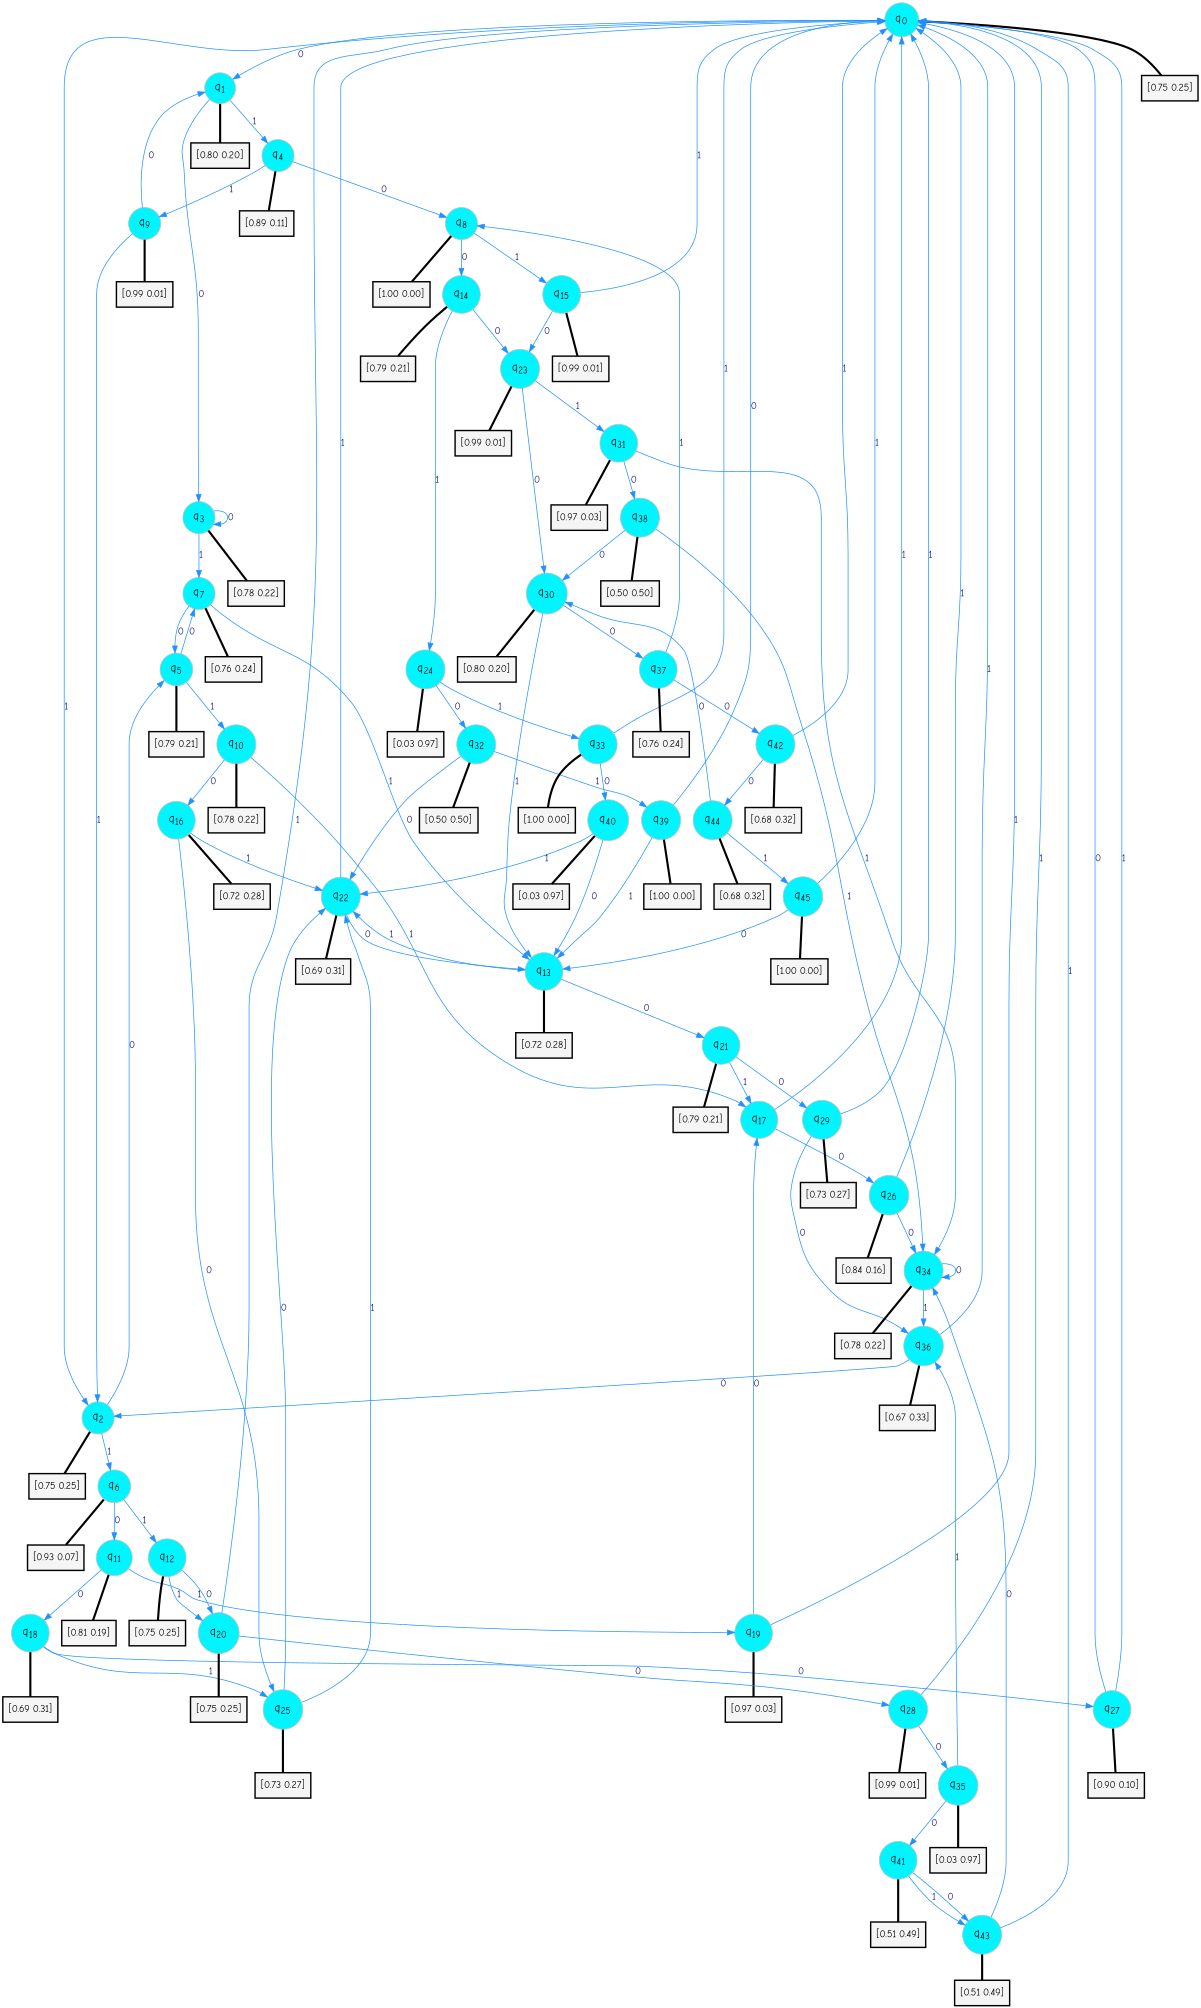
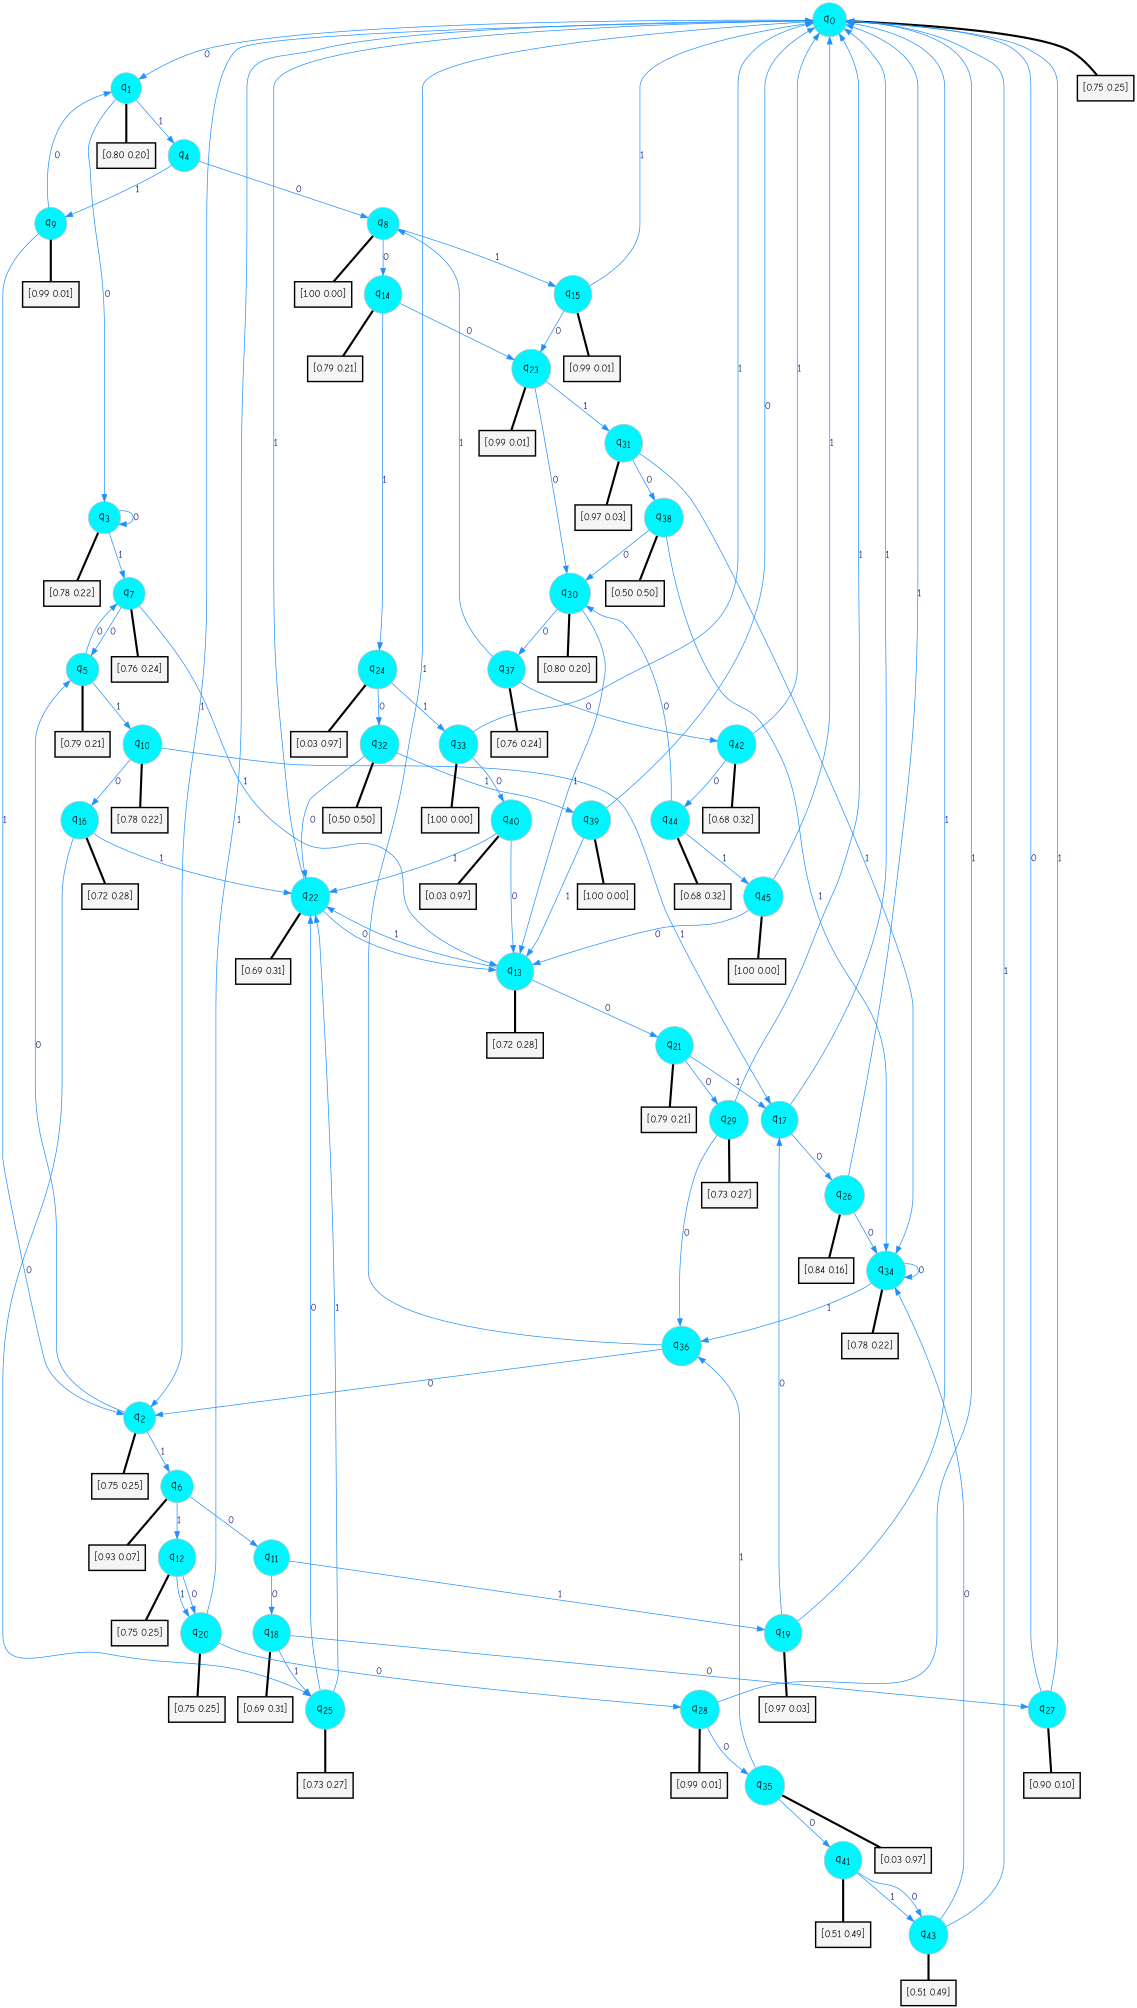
(267, 224) -> none
(907, 1418) -> none
(89, 1633) -> none
